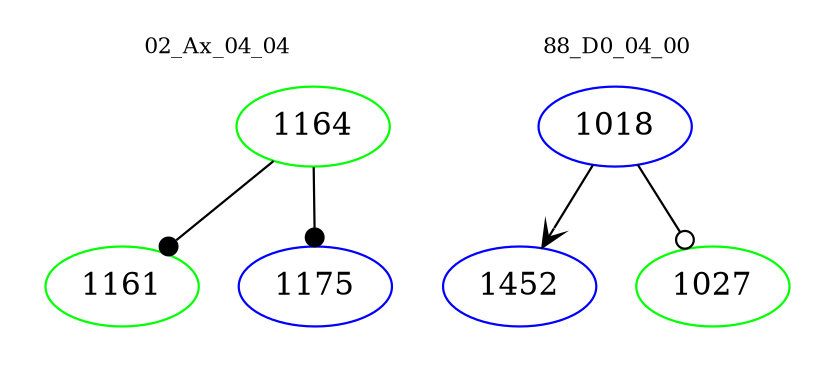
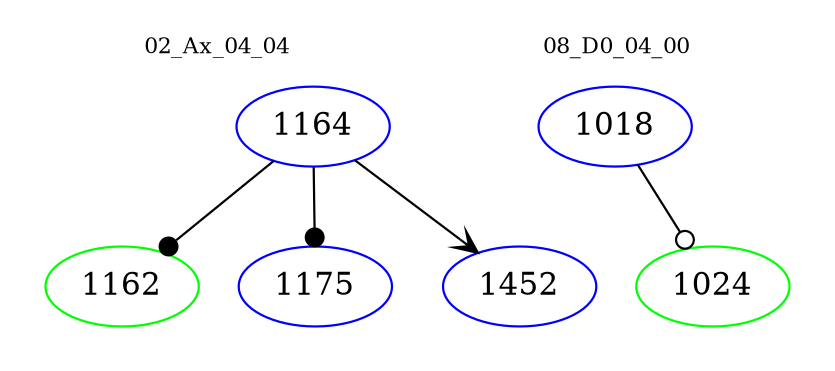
(617, 48) -> (617, 48)
(313, 127) -> (313, 127)
(574, 196) -> (394, 190)
(122, 286) -> (122, 286)
(713, 286) -> (713, 286)
